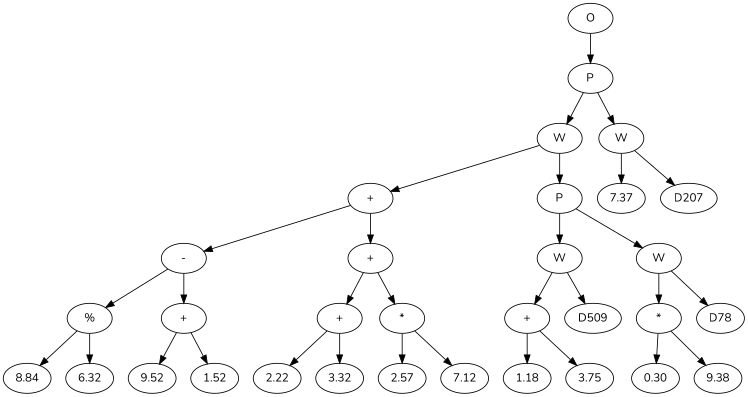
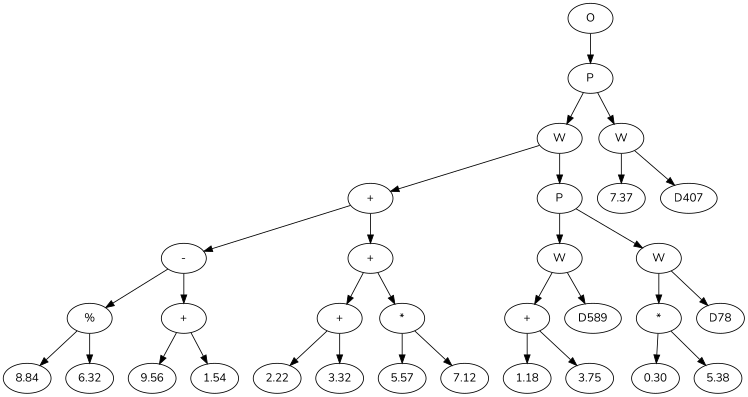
(689, 198) -> (689, 198)
(593, 318) -> (593, 318)
(152, 378) -> (152, 378)
(215, 378) -> (215, 378)
(402, 378) -> (402, 378)
(718, 378) -> (718, 378)
